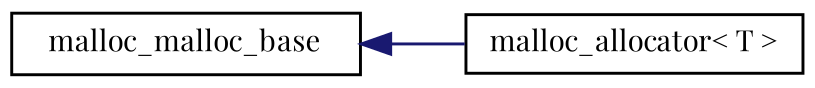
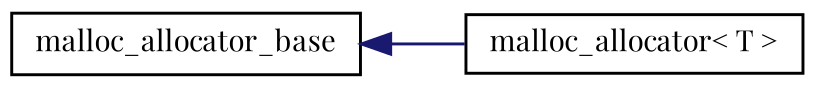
(186, 44) -> (186, 44)
